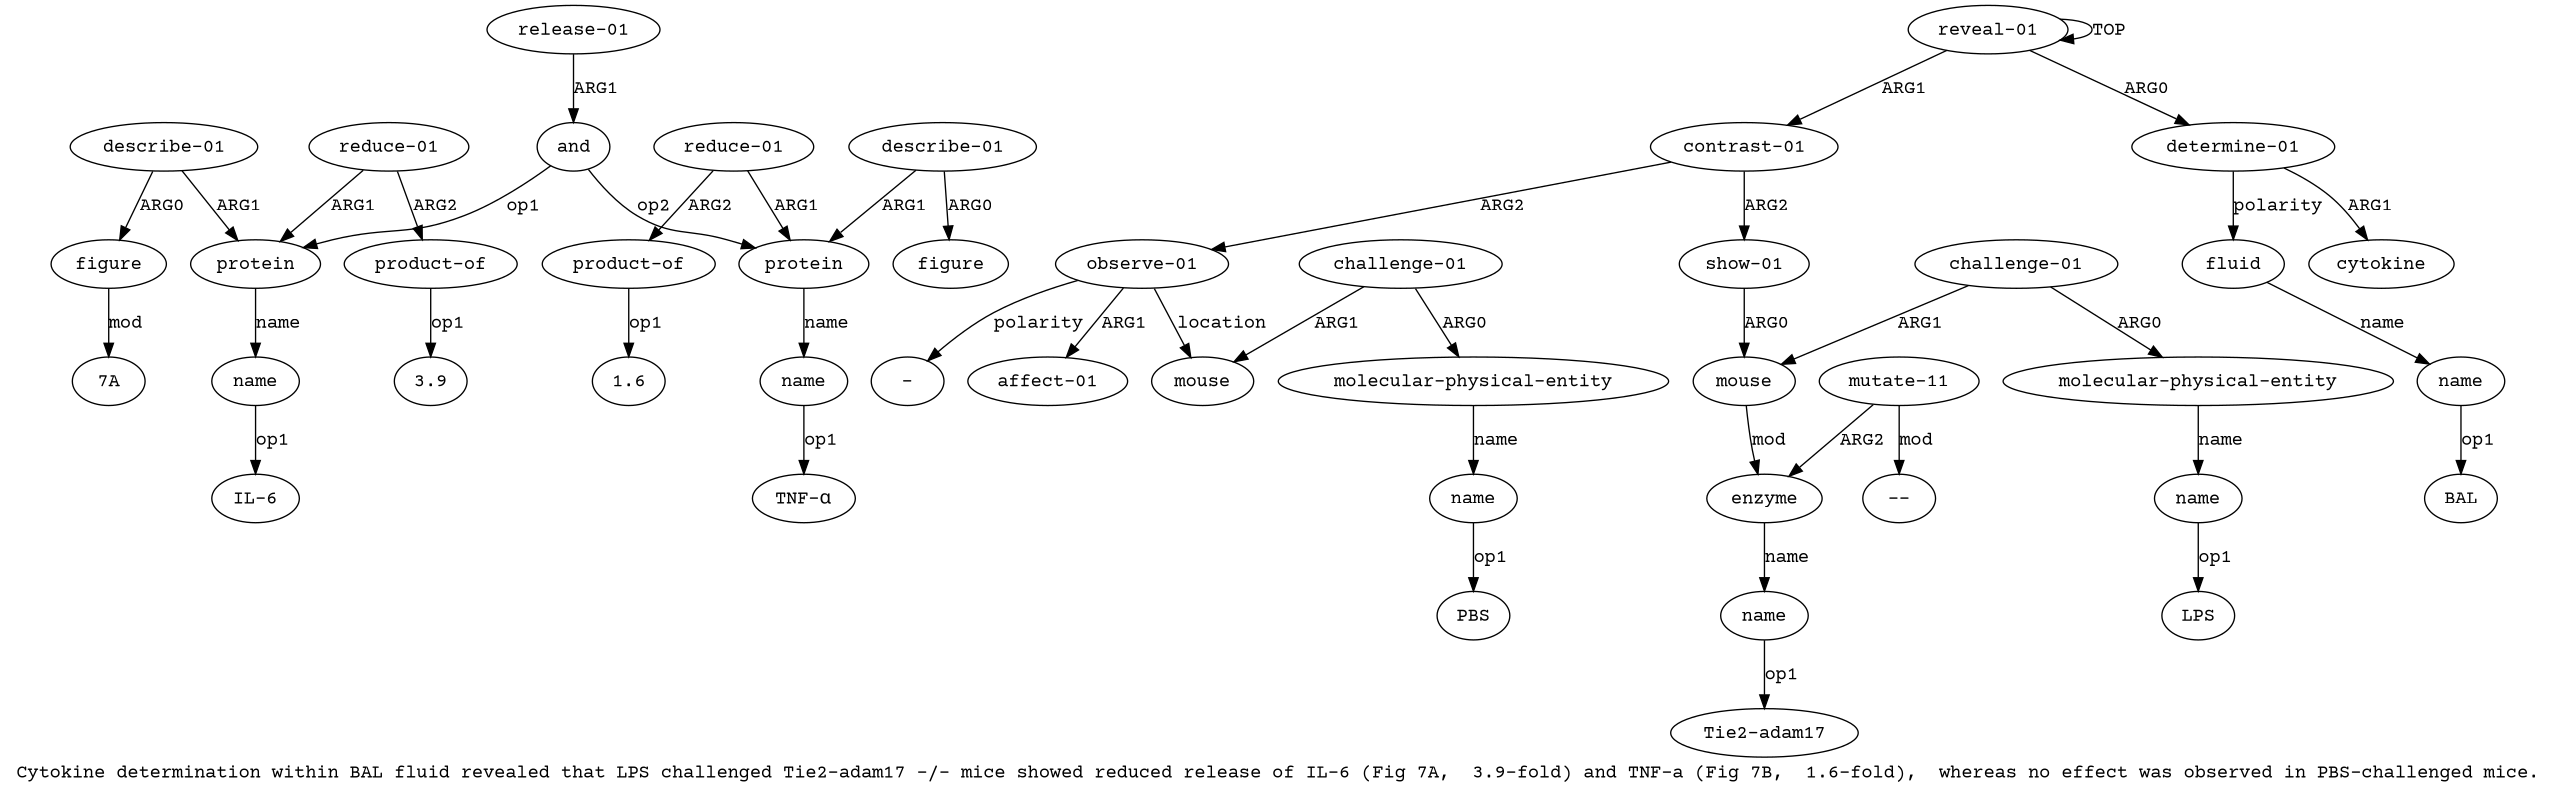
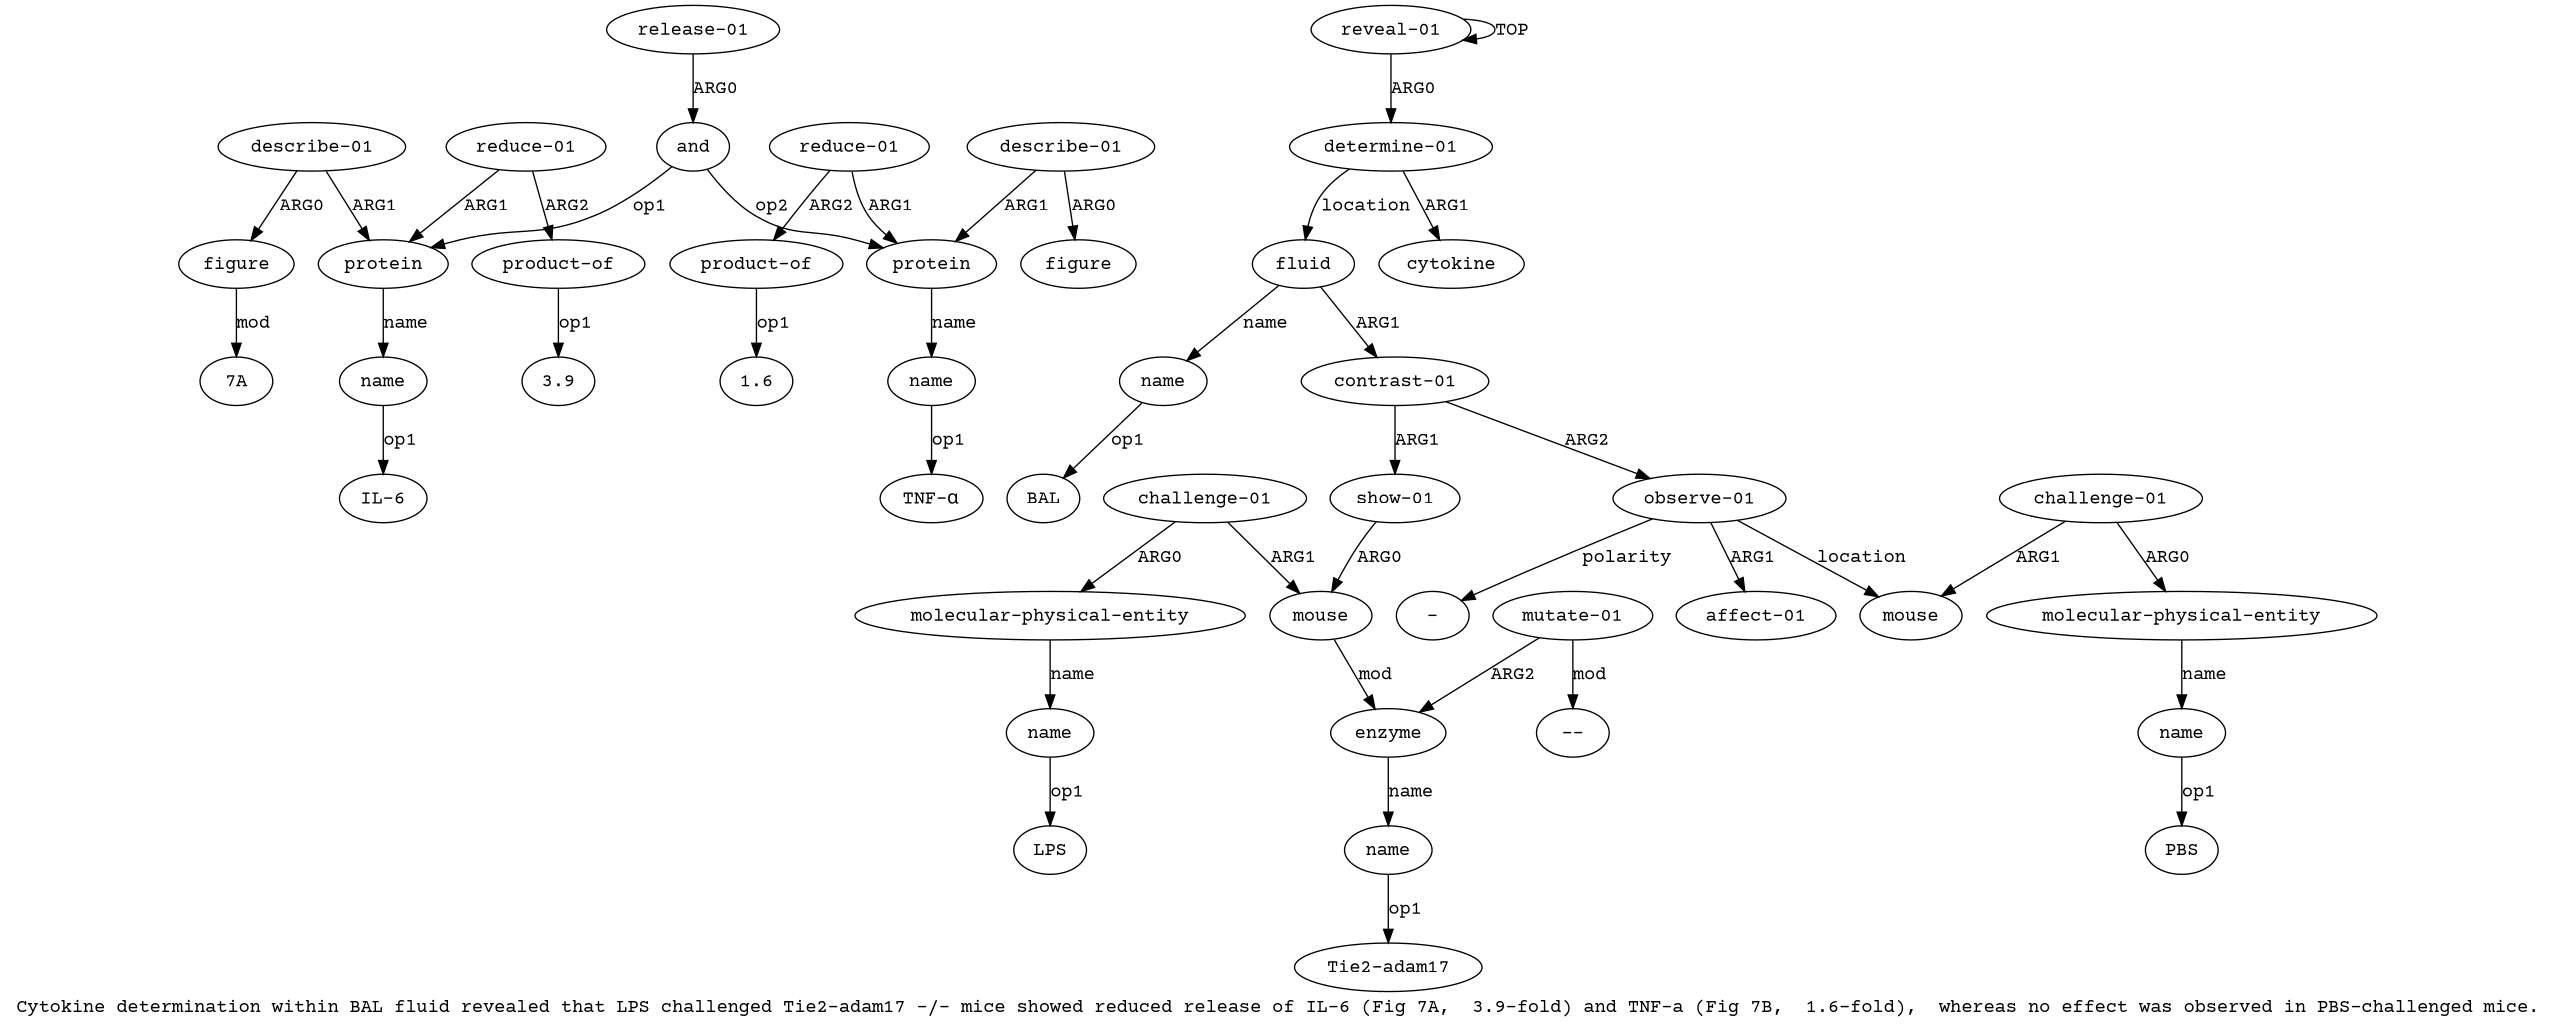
(1873, 85) -> (1345, 317)
(596, 88) -> (716, 88)
(1767, 205) -> (1418, 440)
(2278, 205) -> (1366, 205)
(1899, 381) -> (1573, 616)
